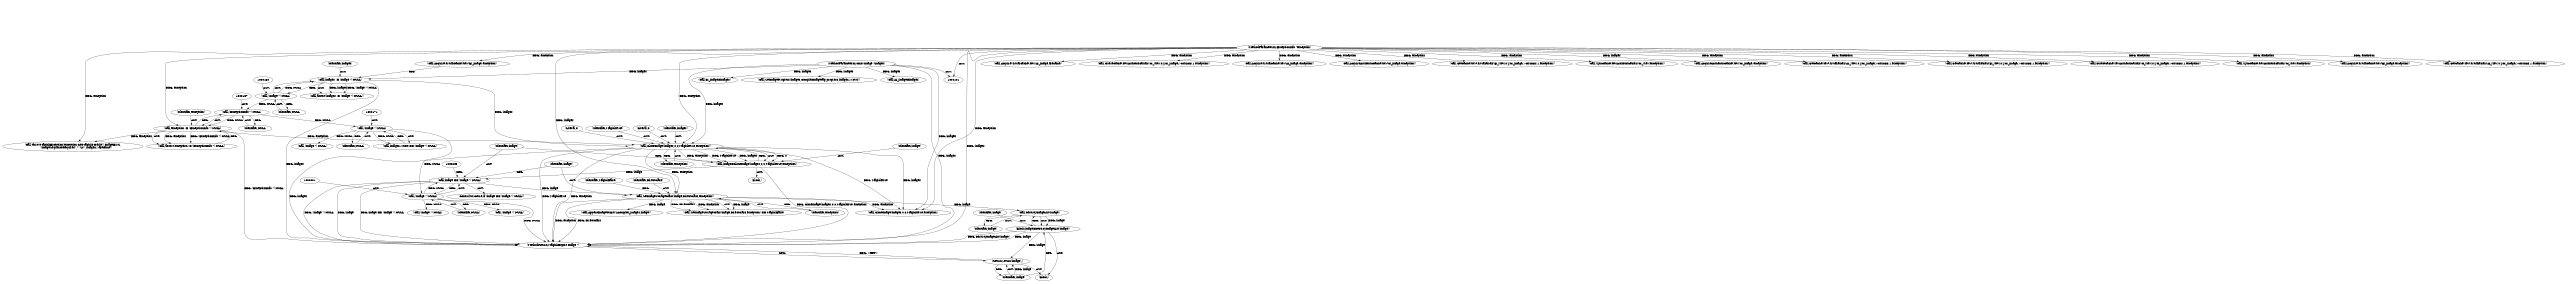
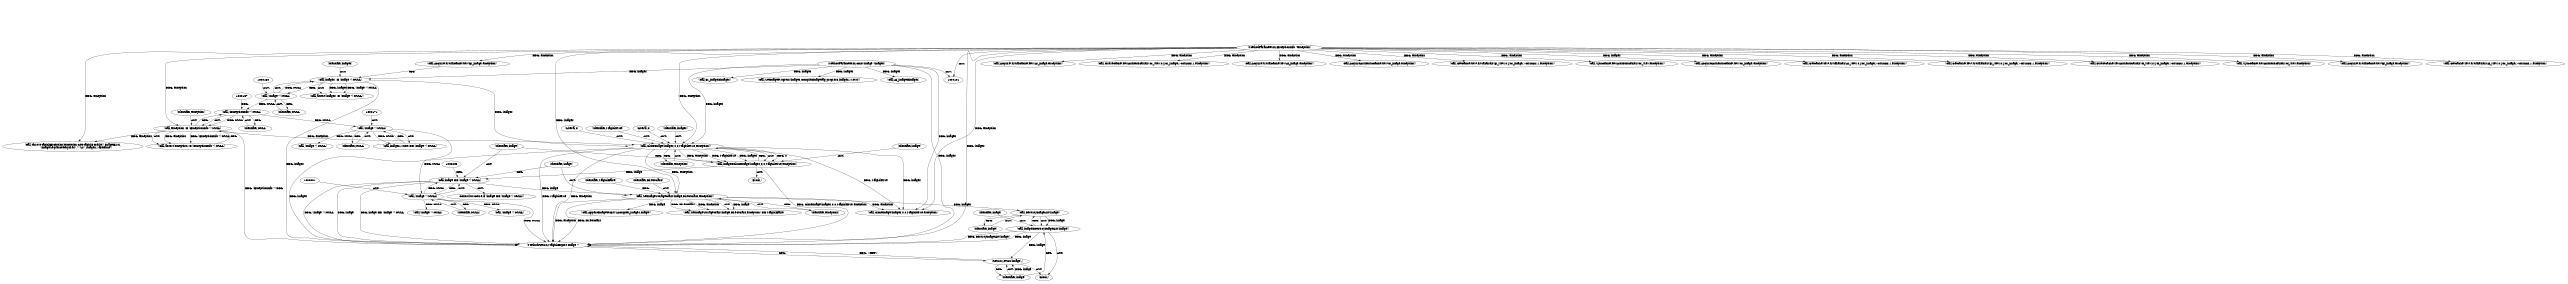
(1028, 64) -> (1028, 64)
(245, 104) -> (245, 104)
(264, 189) -> (264, 189)
(962, 205) -> (962, 205)
(1043, 229) -> (1043, 229)
